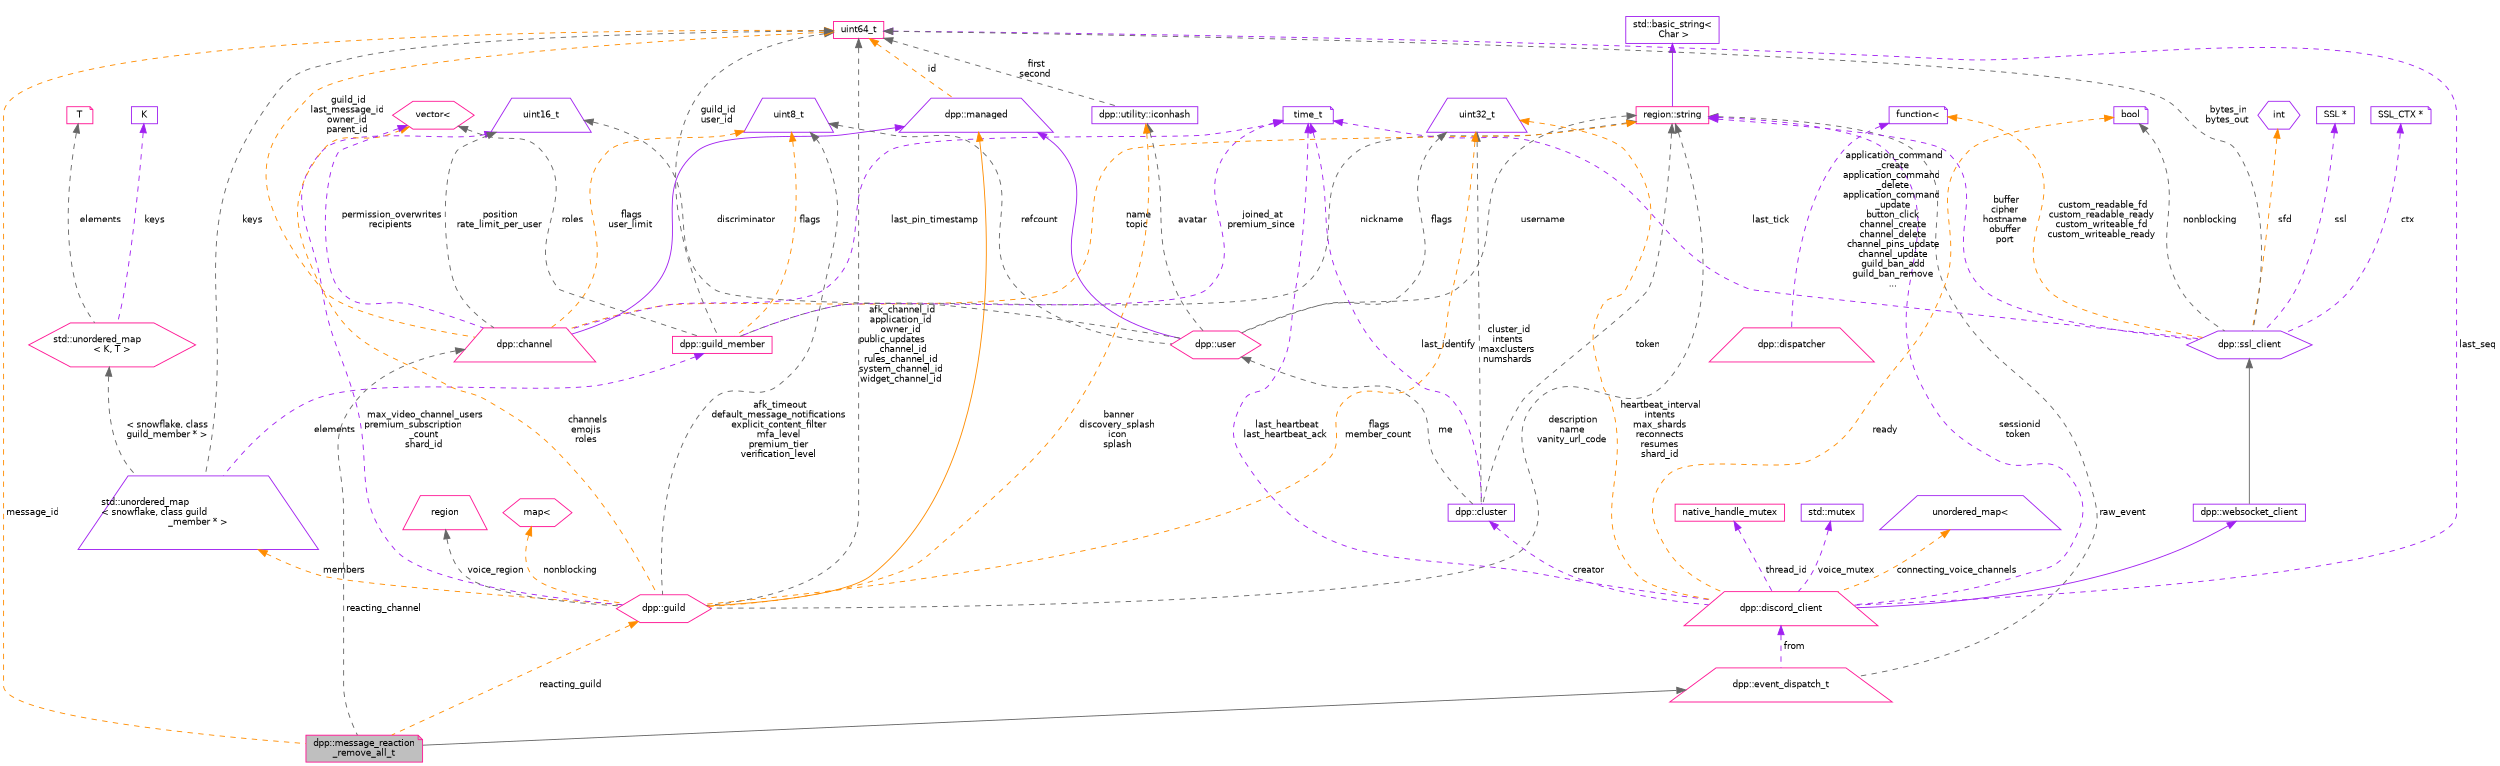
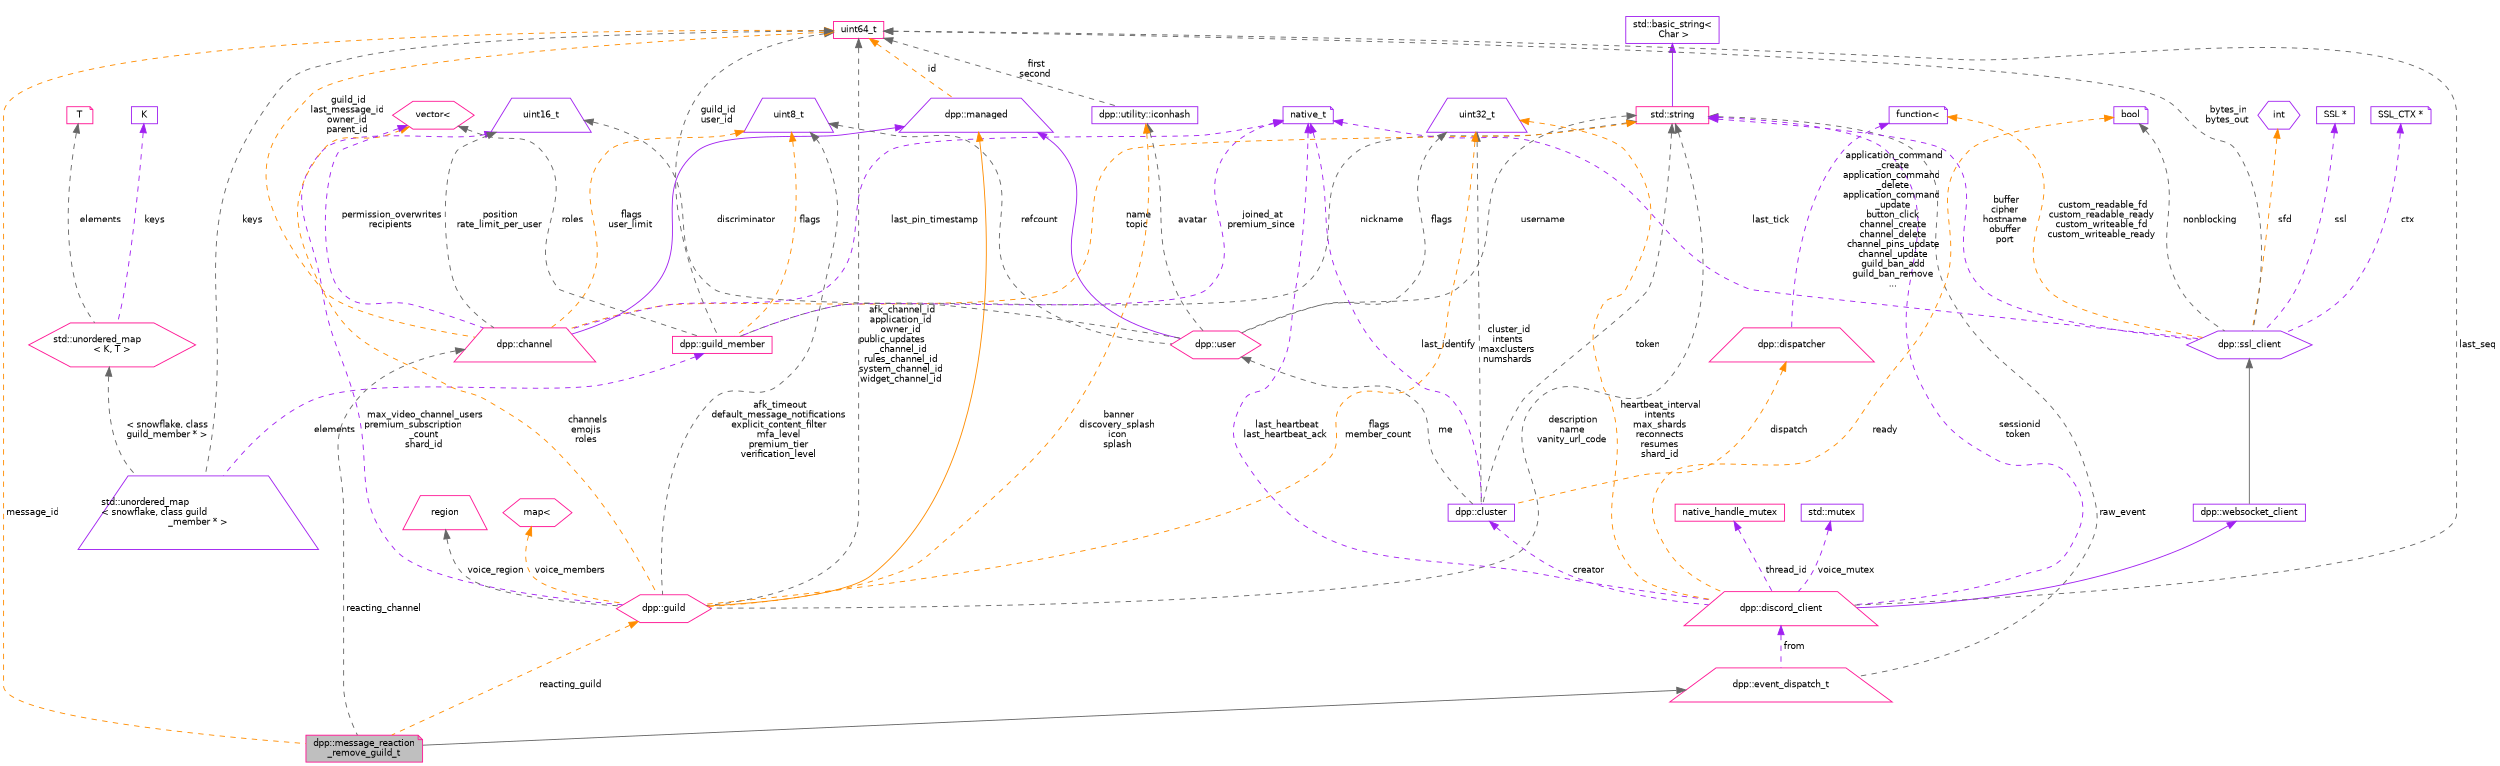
(2197, 49) -> (2197, 49)
(1308, 115) -> (1308, 115)
(1672, 115) -> (1672, 115)
none -> (1655, 473)
(1970, 513) -> none
(569, 571) -> (569, 571)
(442, 590) -> none
(364, 749) -> (364, 749)
